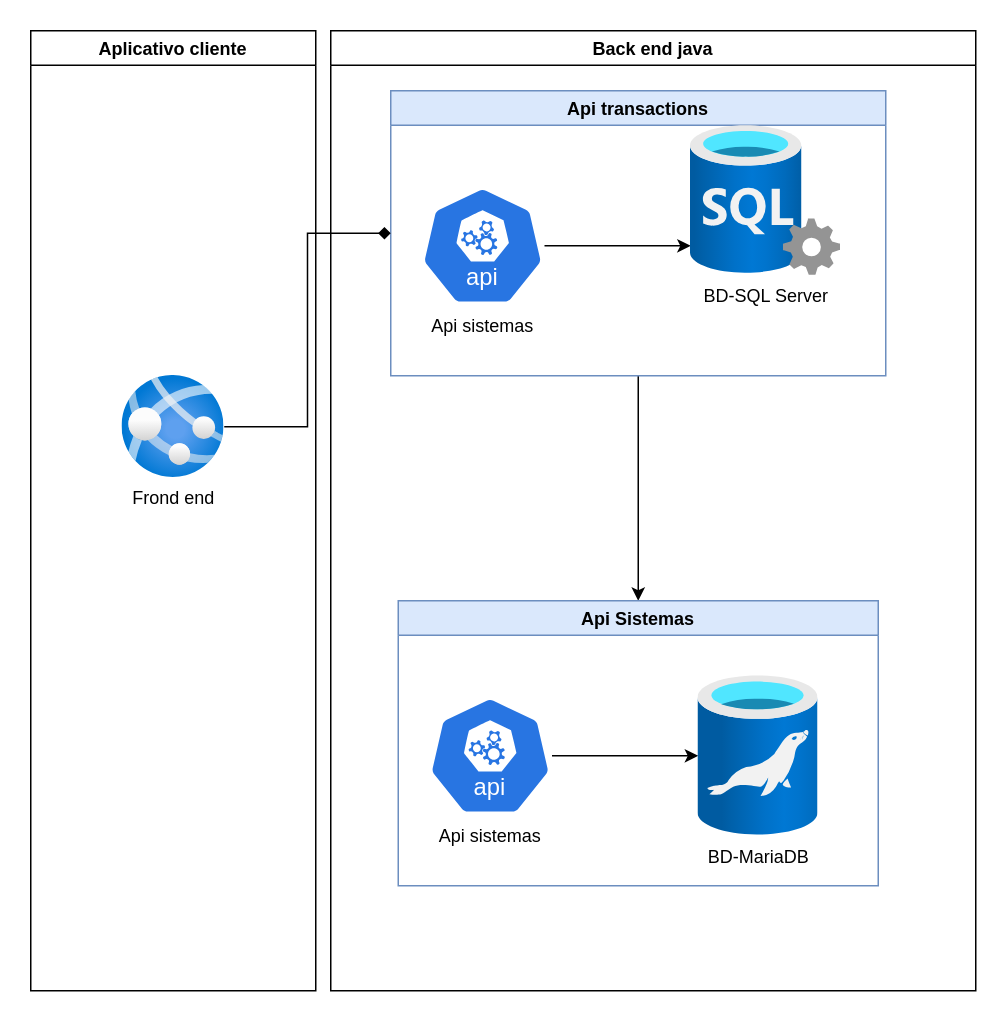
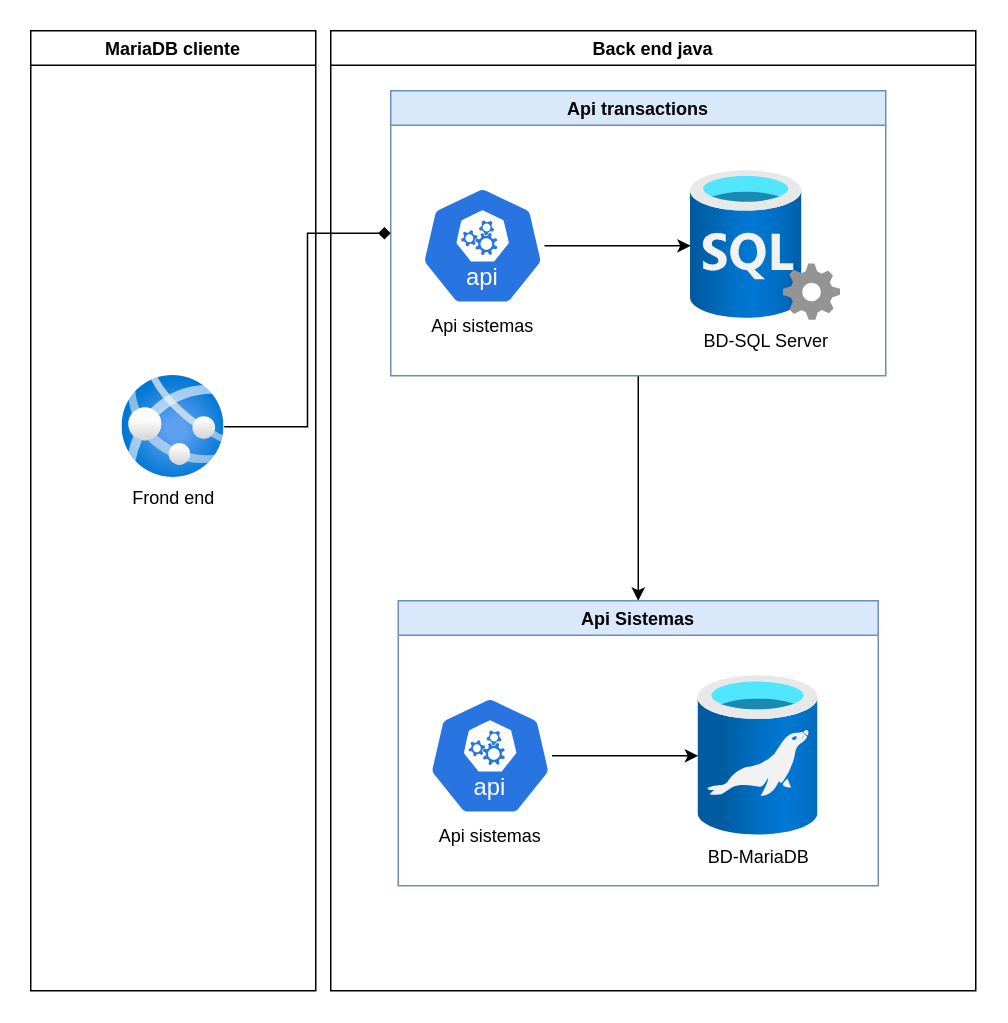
(173, 49) -> (173, 49)
(766, 201) -> (766, 246)
